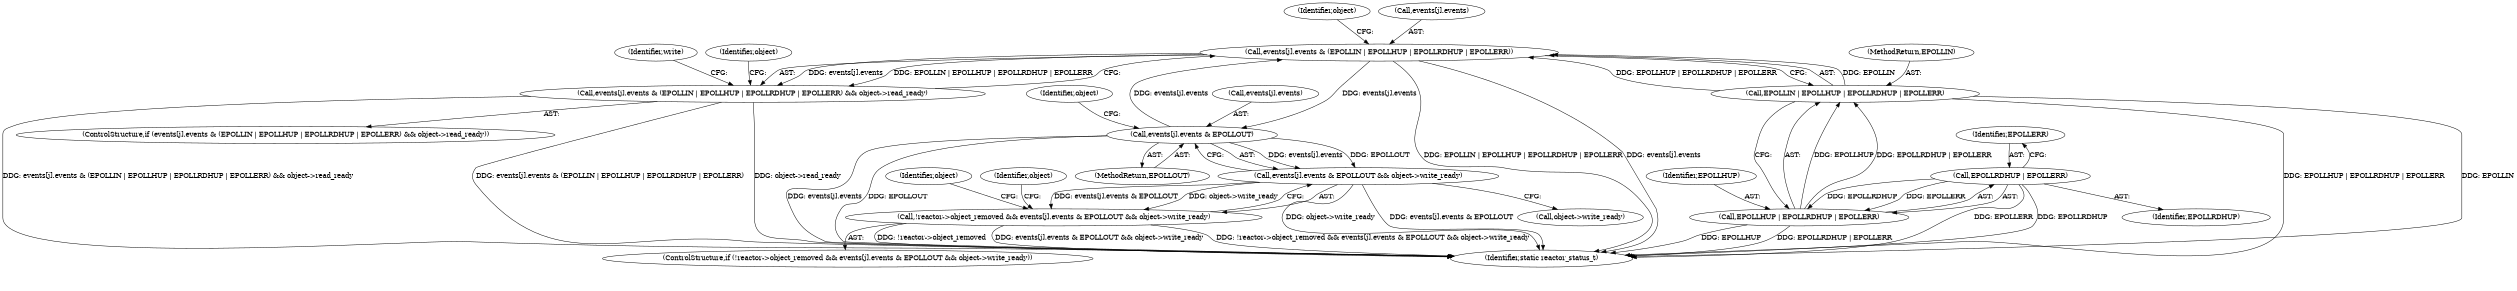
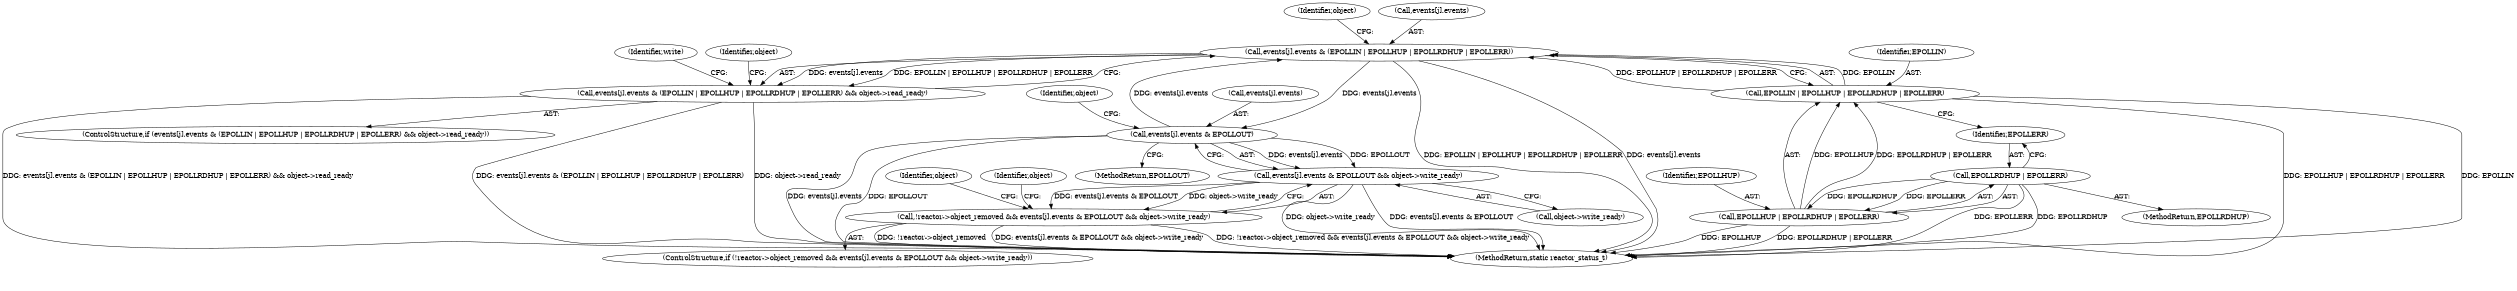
(1911, 53) -> (1911, 53)
(1755, 150) -> (1927, 114)
(1156, 156) -> (1156, 156)
(1168, 158) -> none
none -> (1470, 199)
(2196, 217) -> (2196, 217)
(1542, 259) -> (1542, 259)
